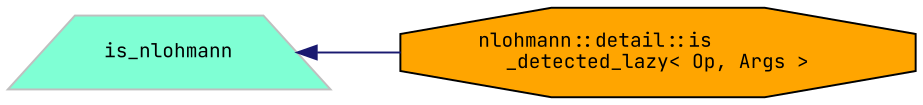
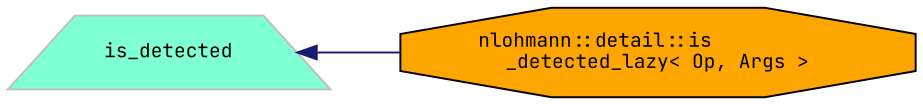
(169, 52) -> (169, 52)
